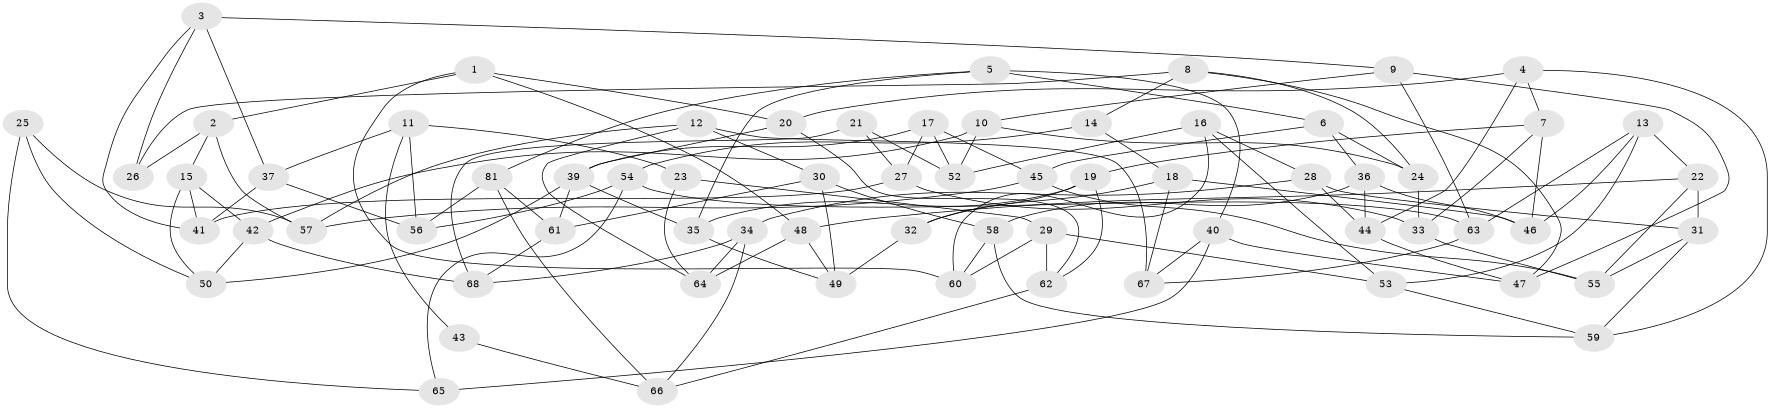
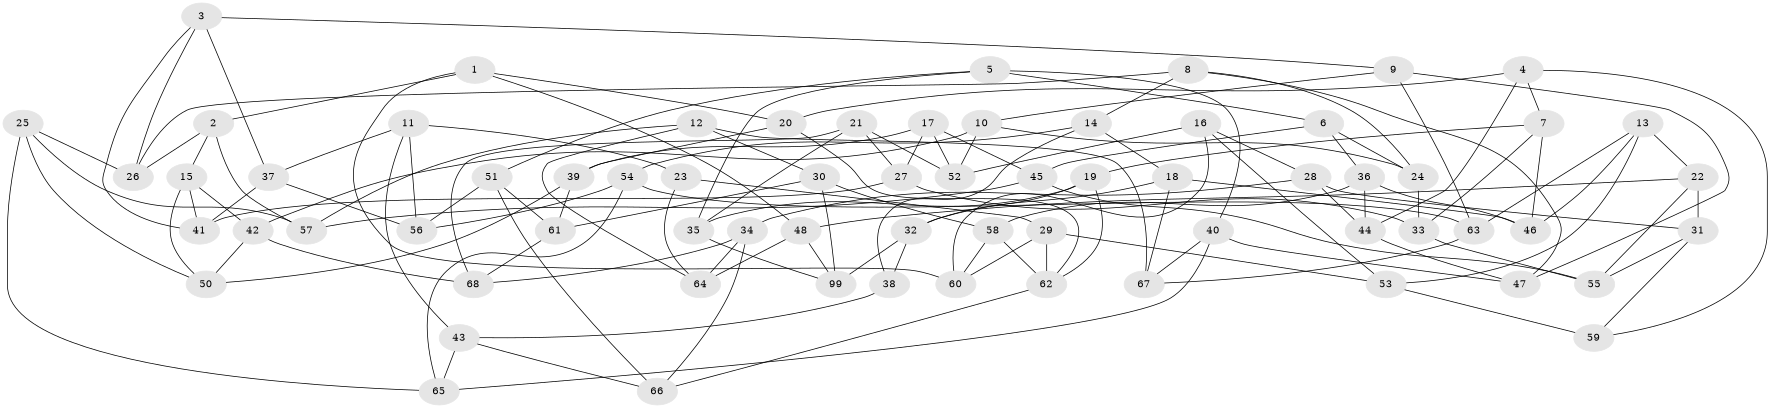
none -> (78, 150)
(492, 177) -> (492, 177)
(633, 205) -> (774, 176)
(836, 284) -> (836, 284)
none -> (890, 284)
(1265, 329) -> (1020, 258)
none -> (449, 365)
